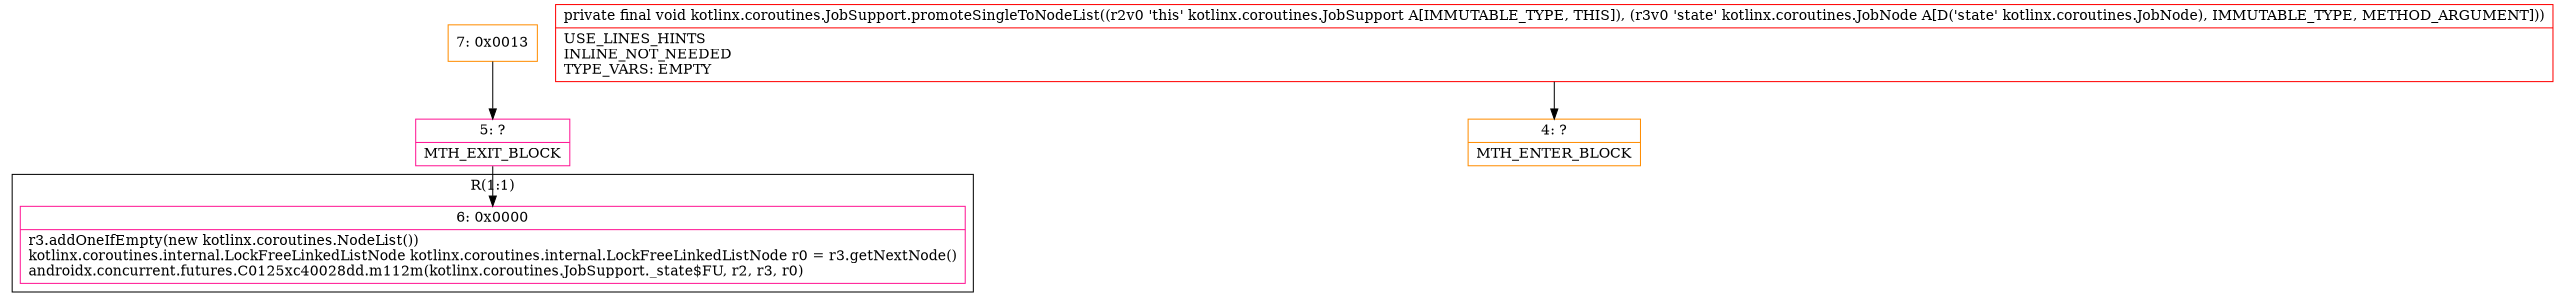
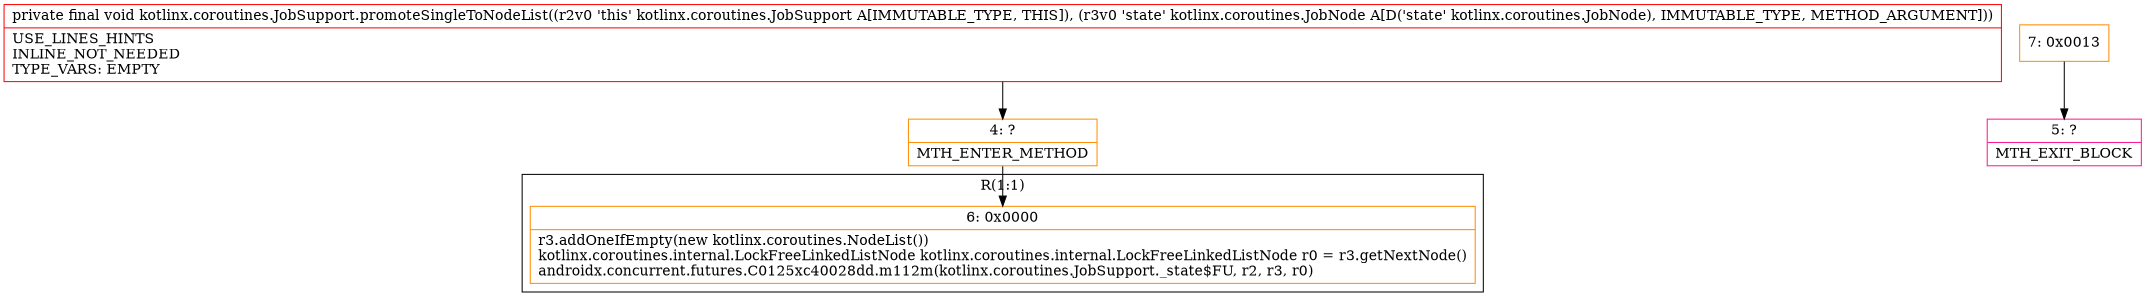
(1554, 154) -> (1003, 154)
(493, 181) -> (1003, 181)
(493, 245) -> (1003, 245)
